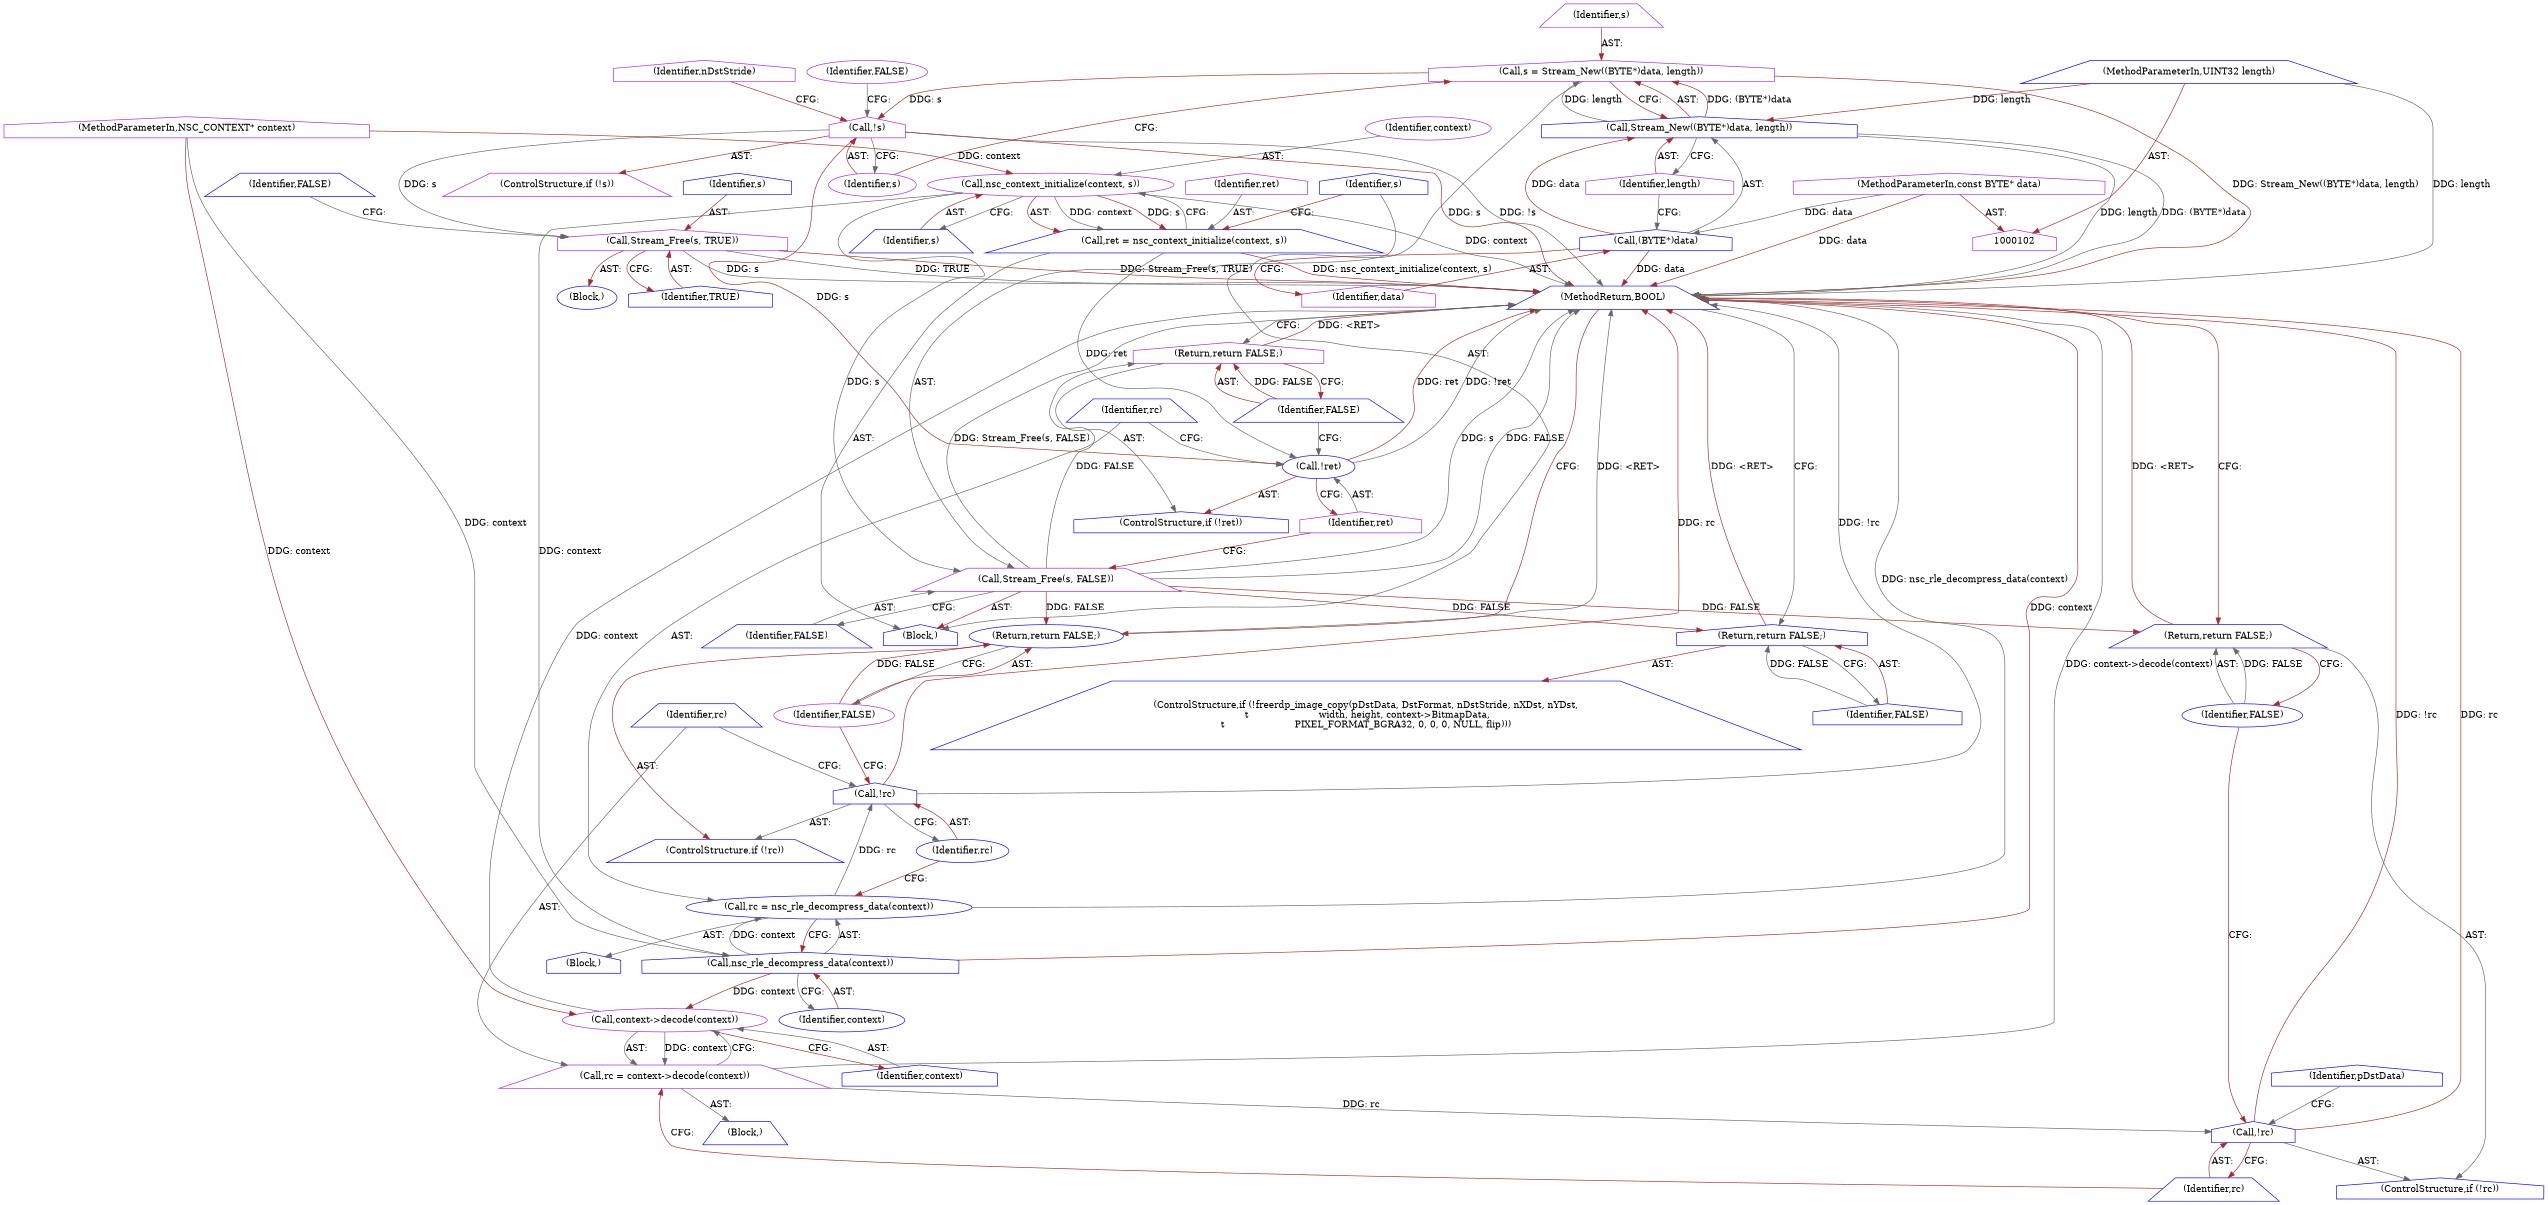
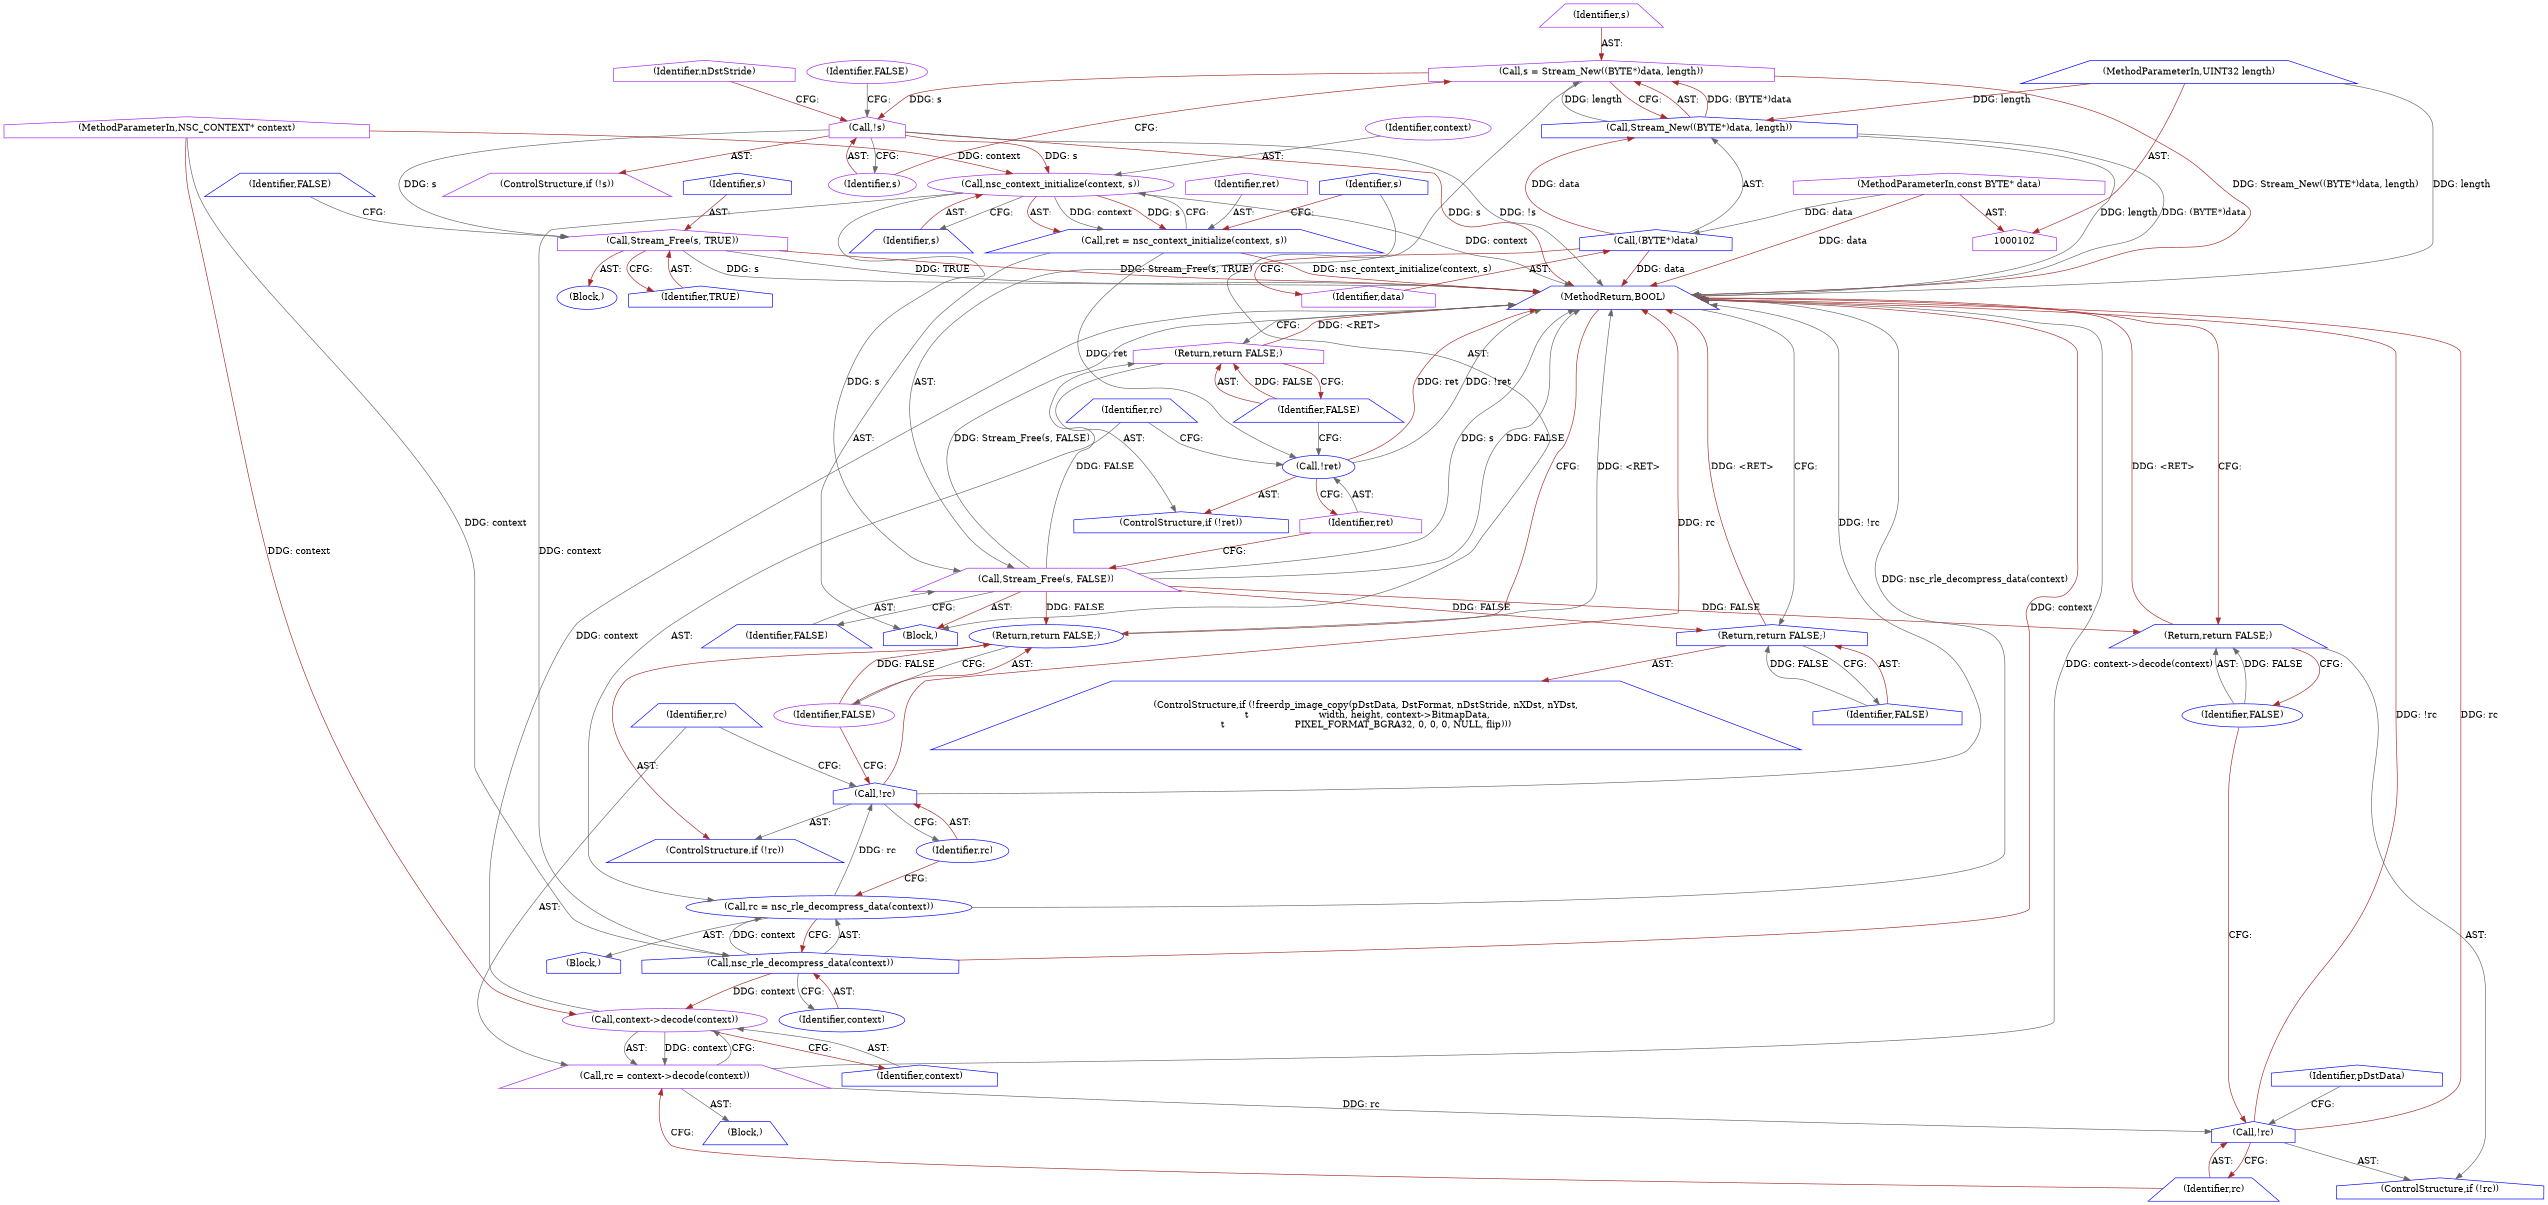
(1660, 185) -> none
(876, 371) -> (981, 142)
